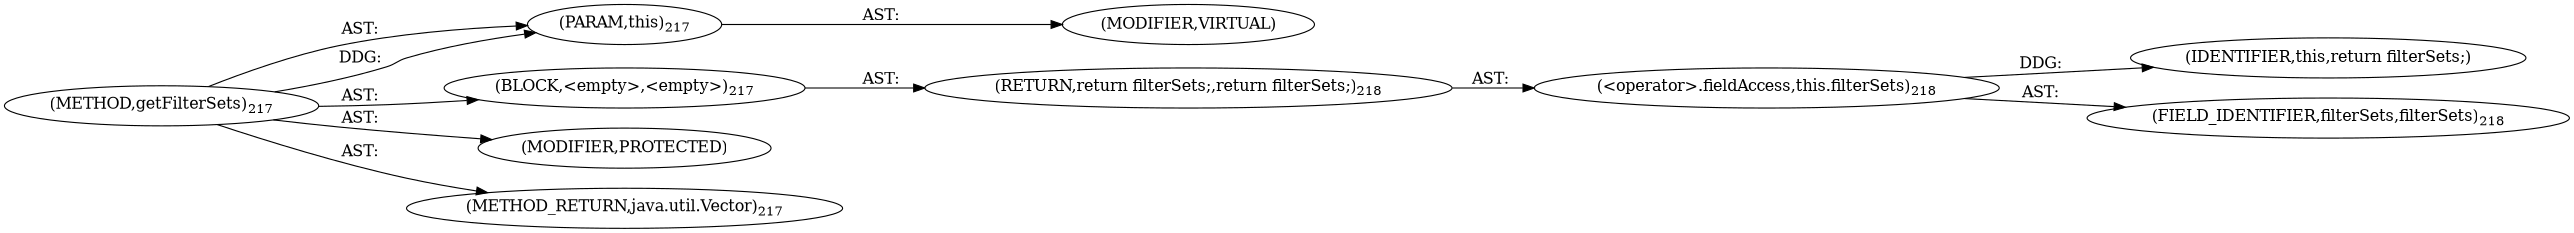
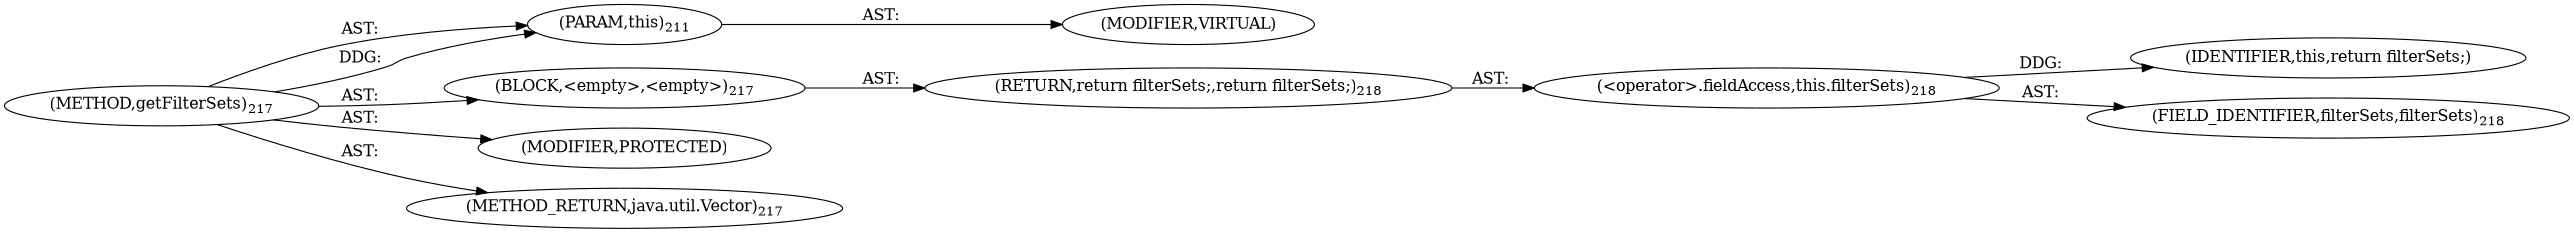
(677, 23) -> (677, 23)
